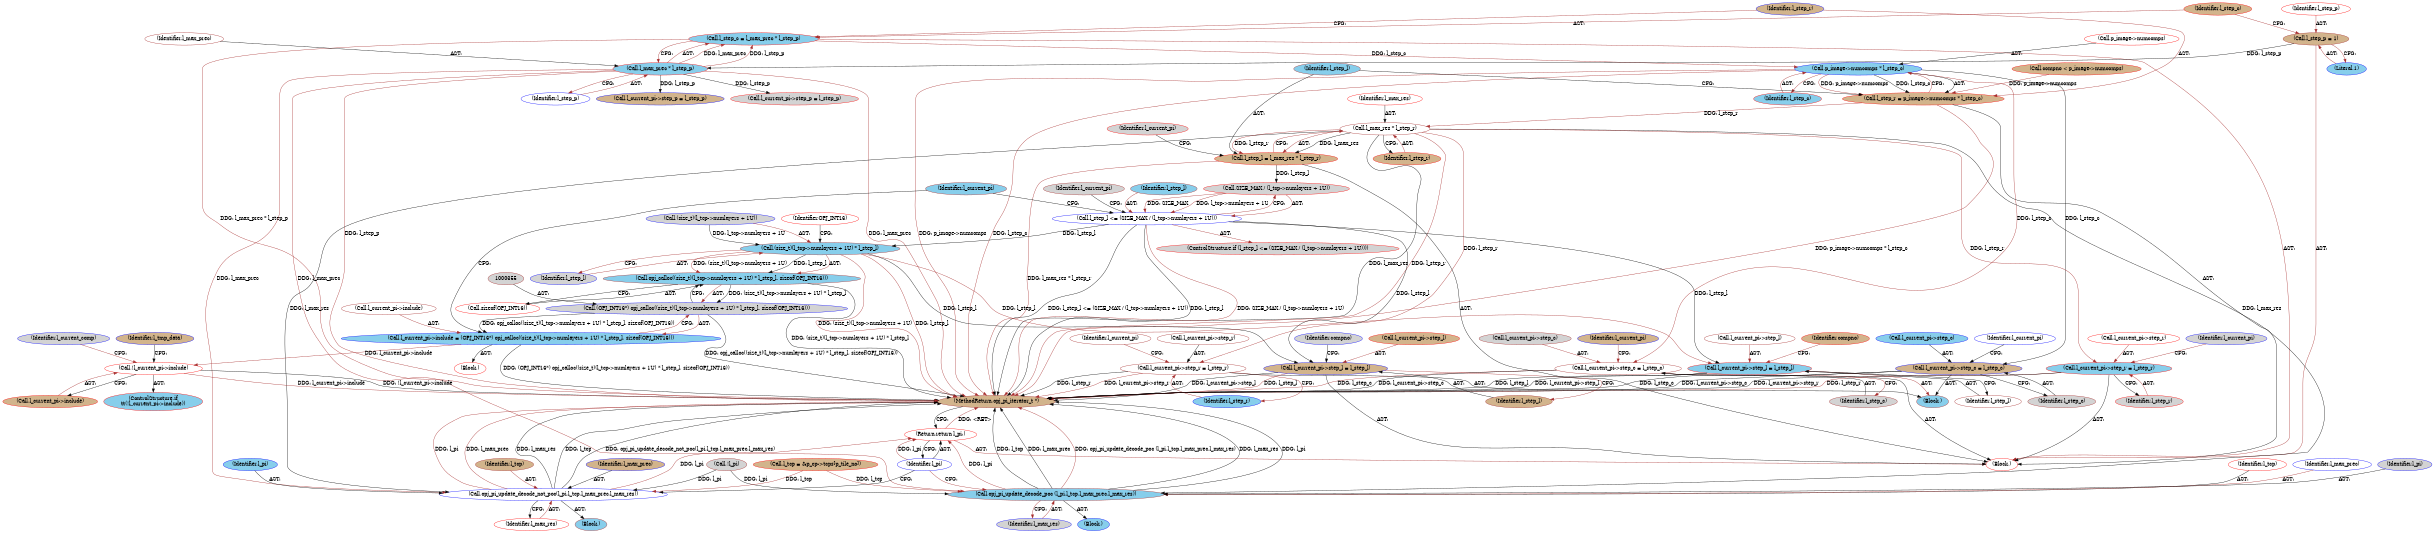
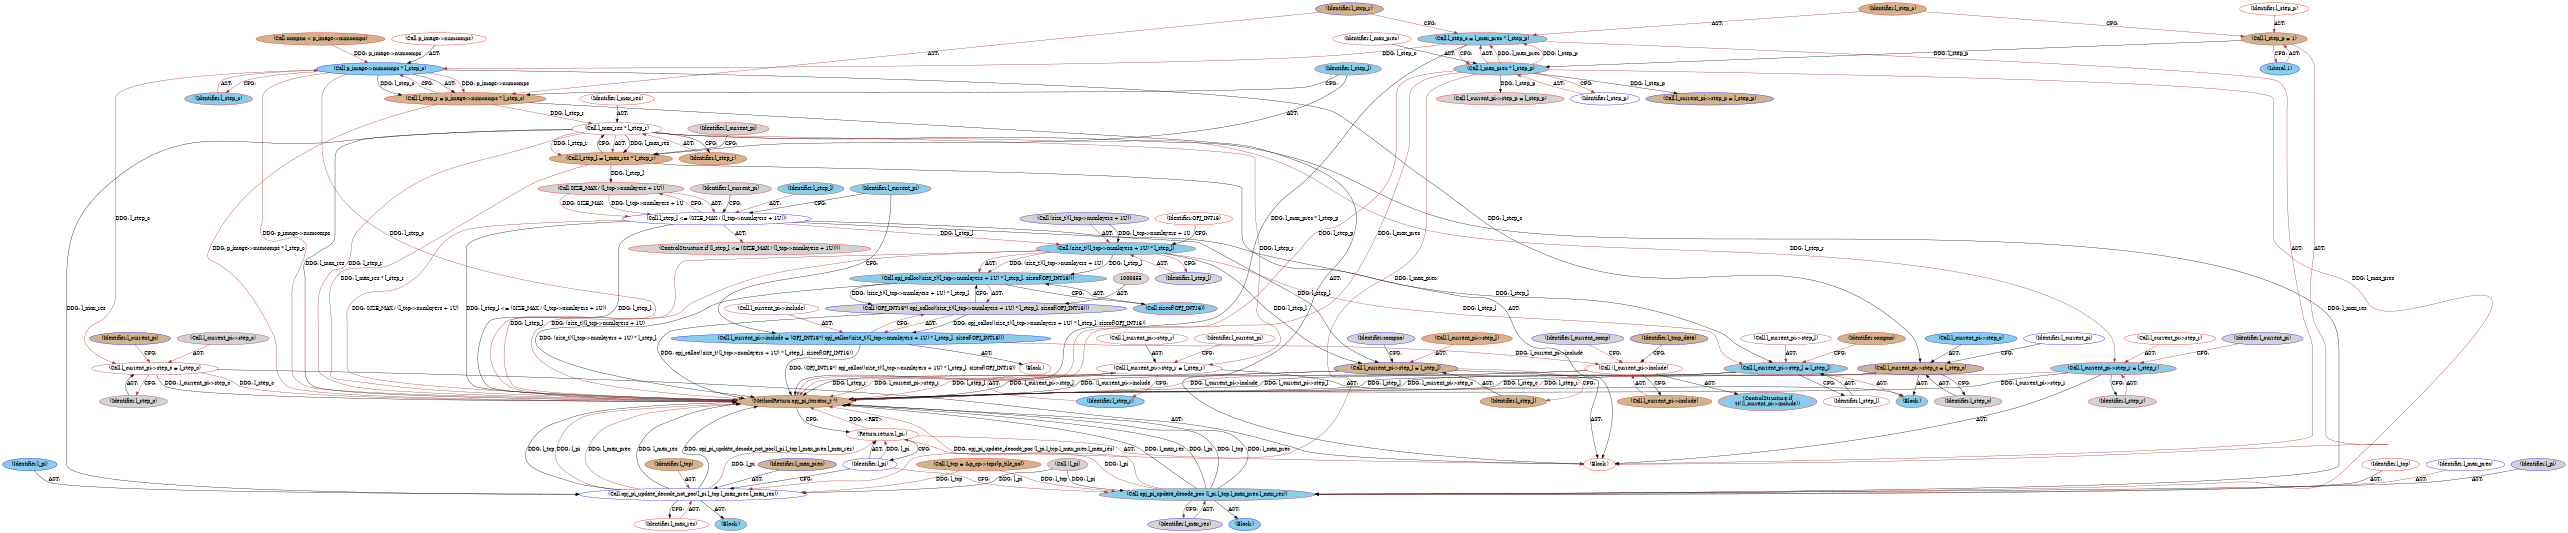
(2007, 83) -> (349, 53)
(1301, 135) -> (597, 145)
(1003, 239) -> (917, 234)
(284, 252) -> (1178, 324)
(498, 309) -> (1175, 309)
